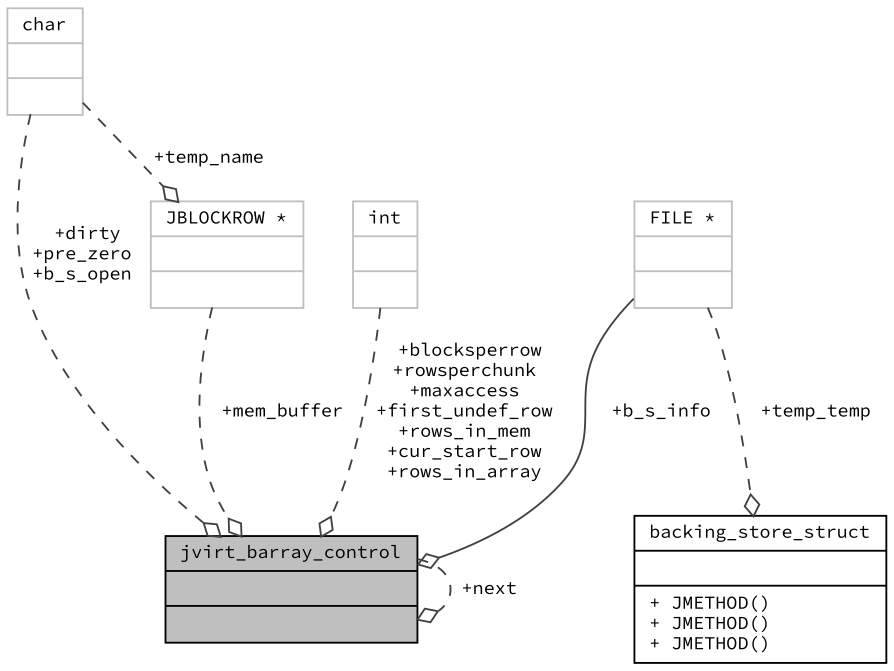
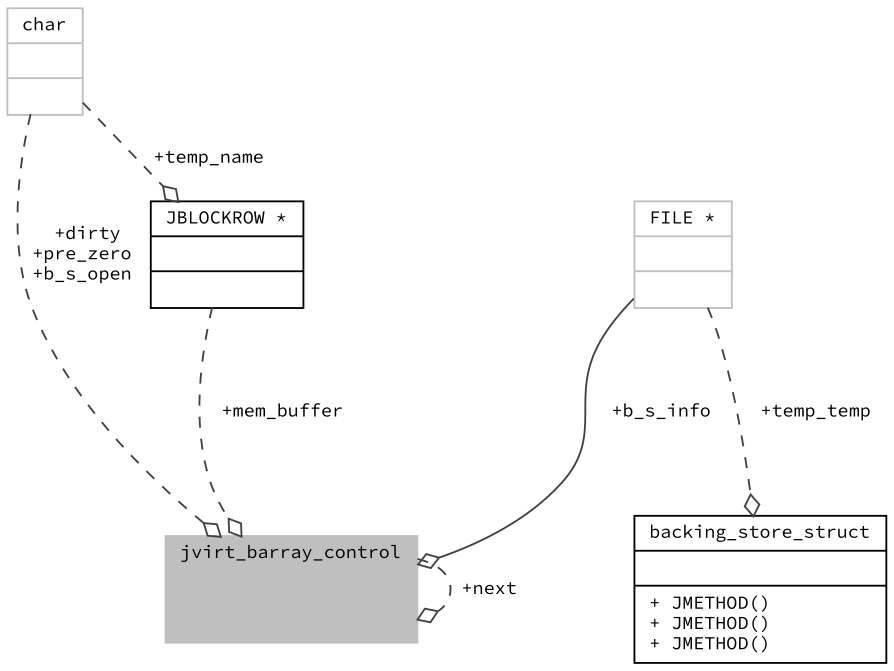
(227, 255) -> (227, 255)
(385, 255) -> none
(291, 589) -> (291, 589)
